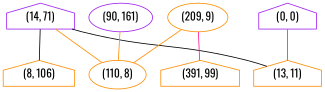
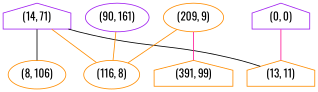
(39, 75) -> (37, 75)
(118, 75) -> (112, 75)
